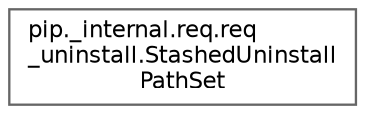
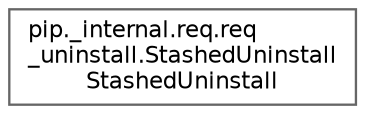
(183, 57) -> (183, 57)
